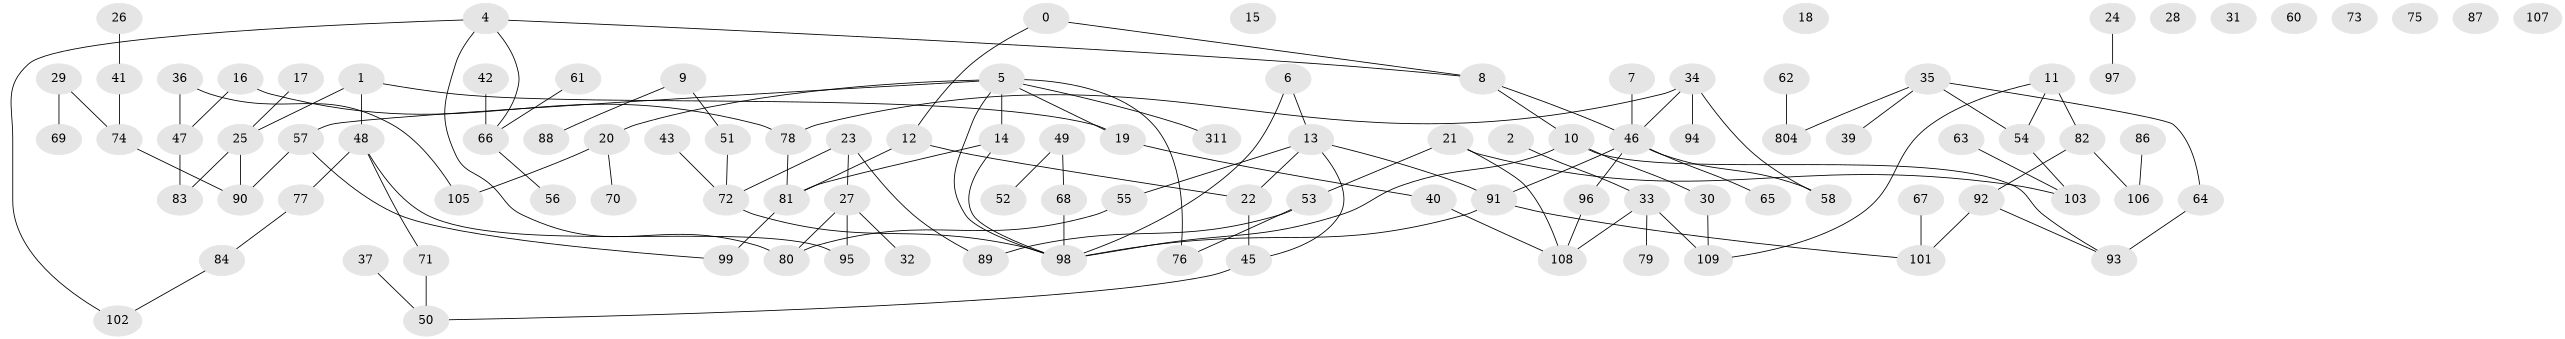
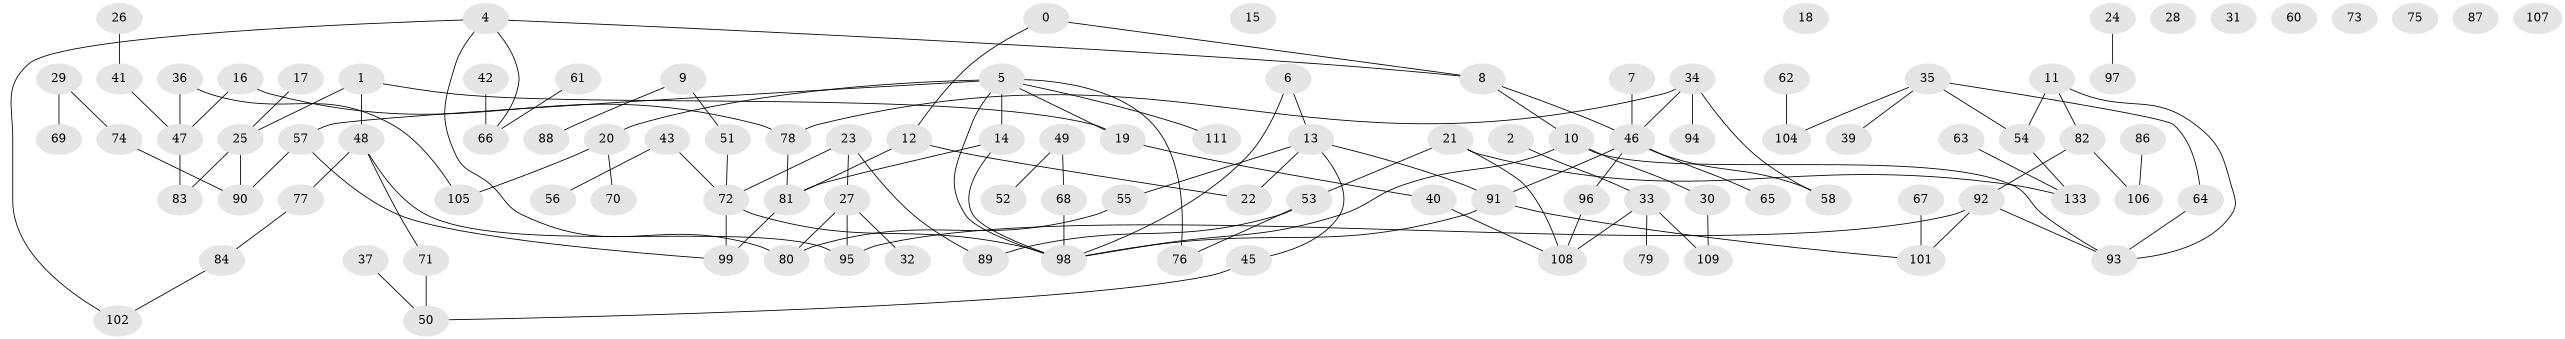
(119, 109) -> (150, 109)
(1217, 139) -> (1217, 139)
(1787, 139) -> (1787, 139)
(519, 170) -> (616, 167)
(1889, 182) -> (2221, 154)
(2076, 200) -> (2076, 200)
none -> (726, 230)
(1249, 230) -> none
none -> (1442, 231)
